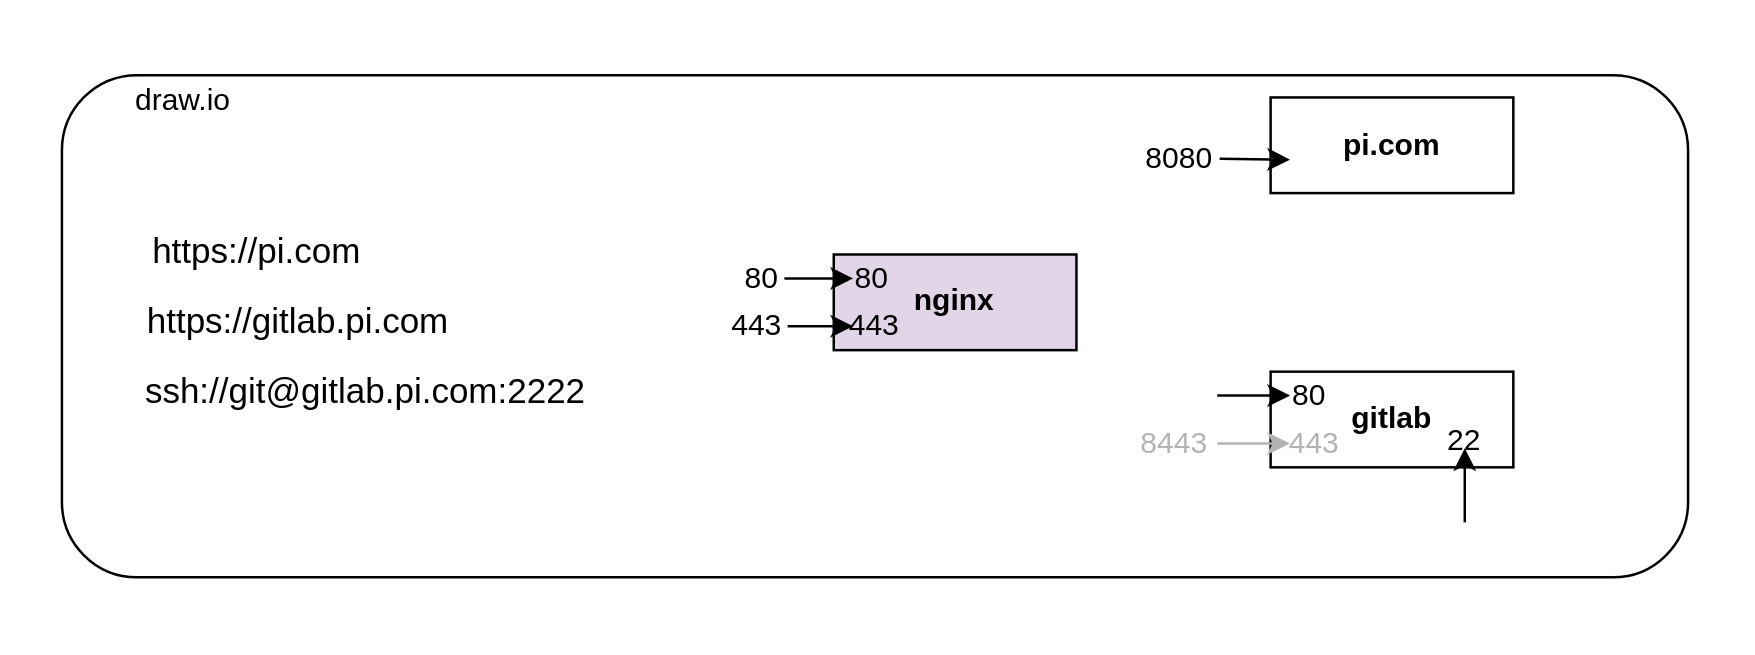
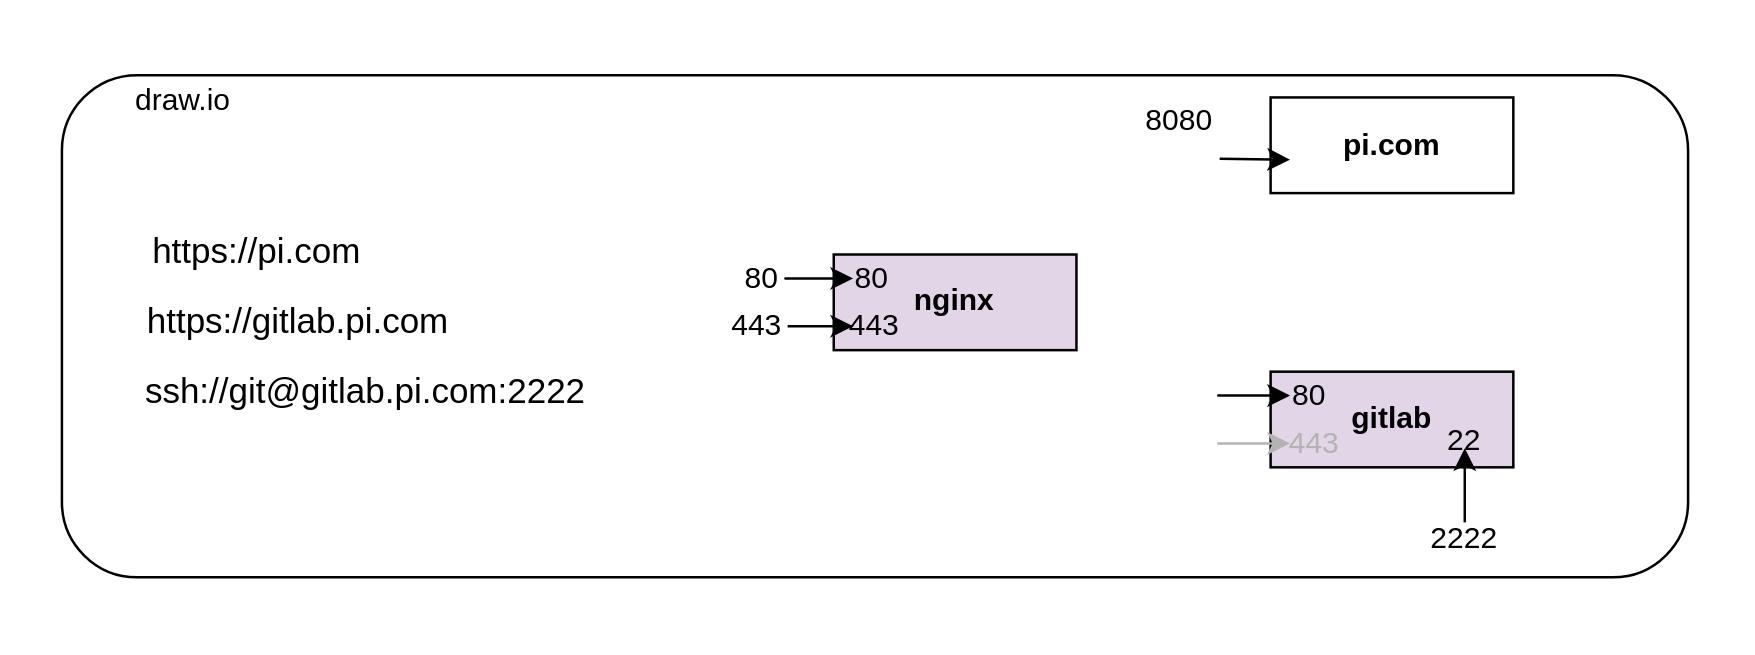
(1179, 159) -> (1179, 121)
(1392, 420) -> (1392, 420)
(1176, 443) -> none
none -> (1465, 539)
